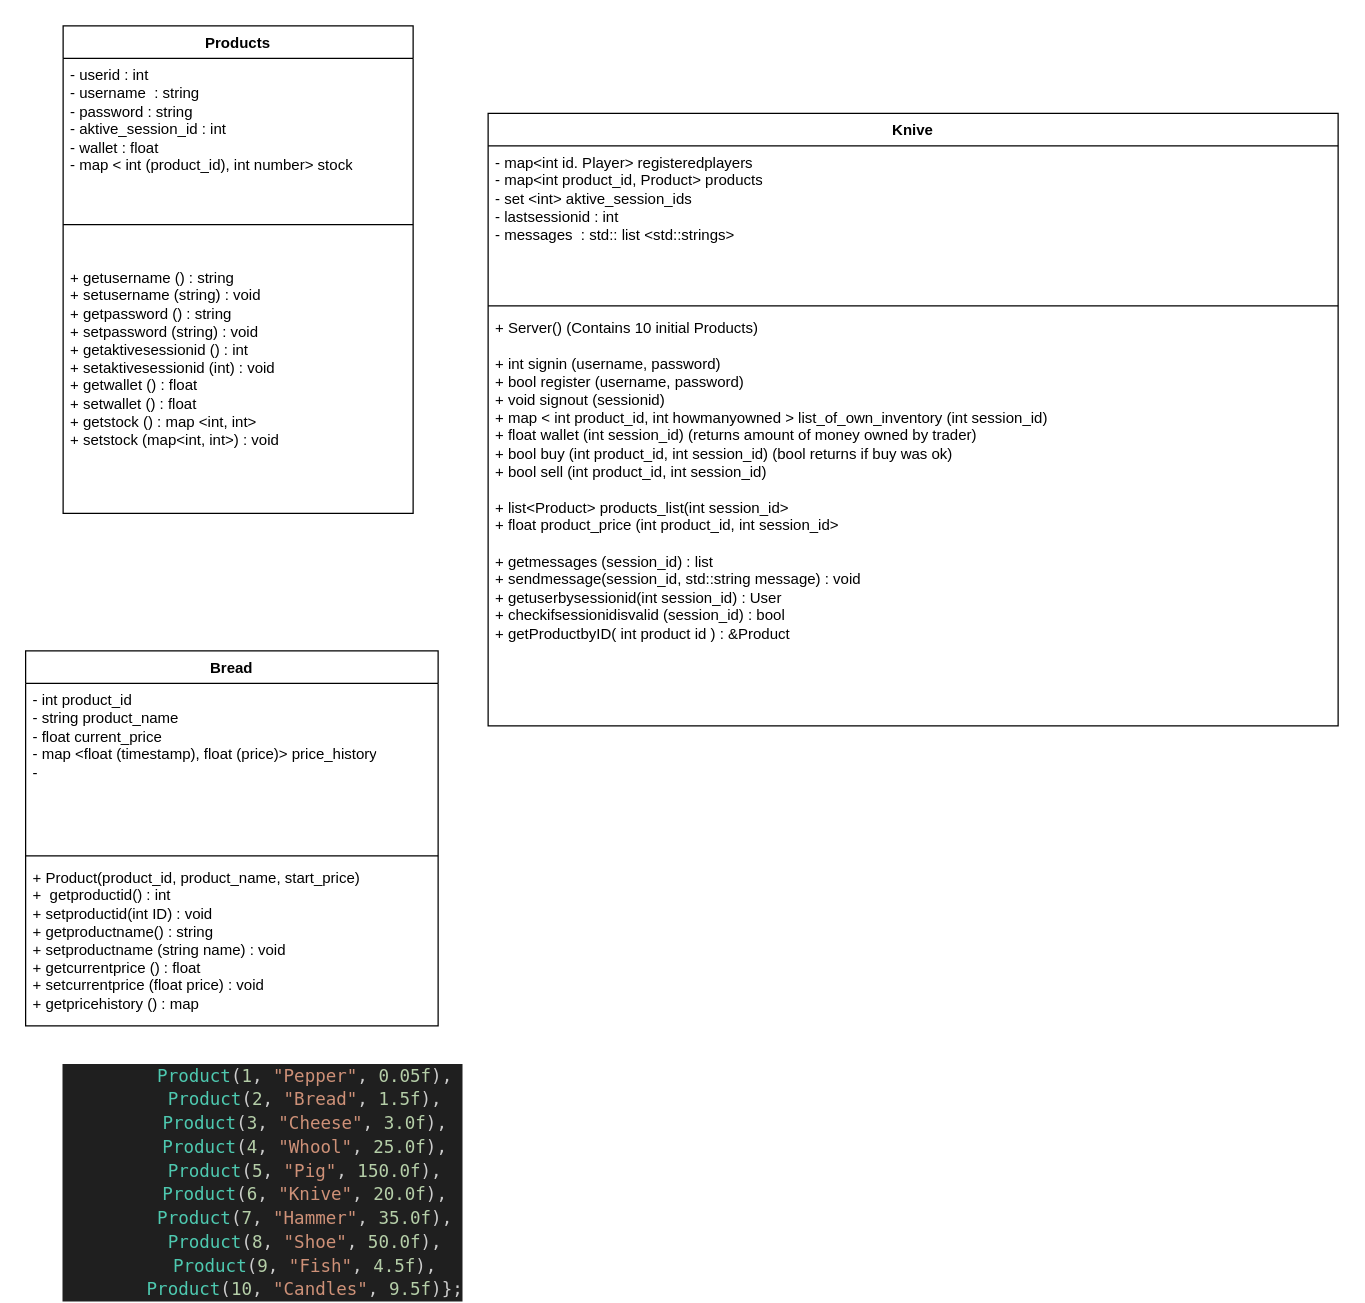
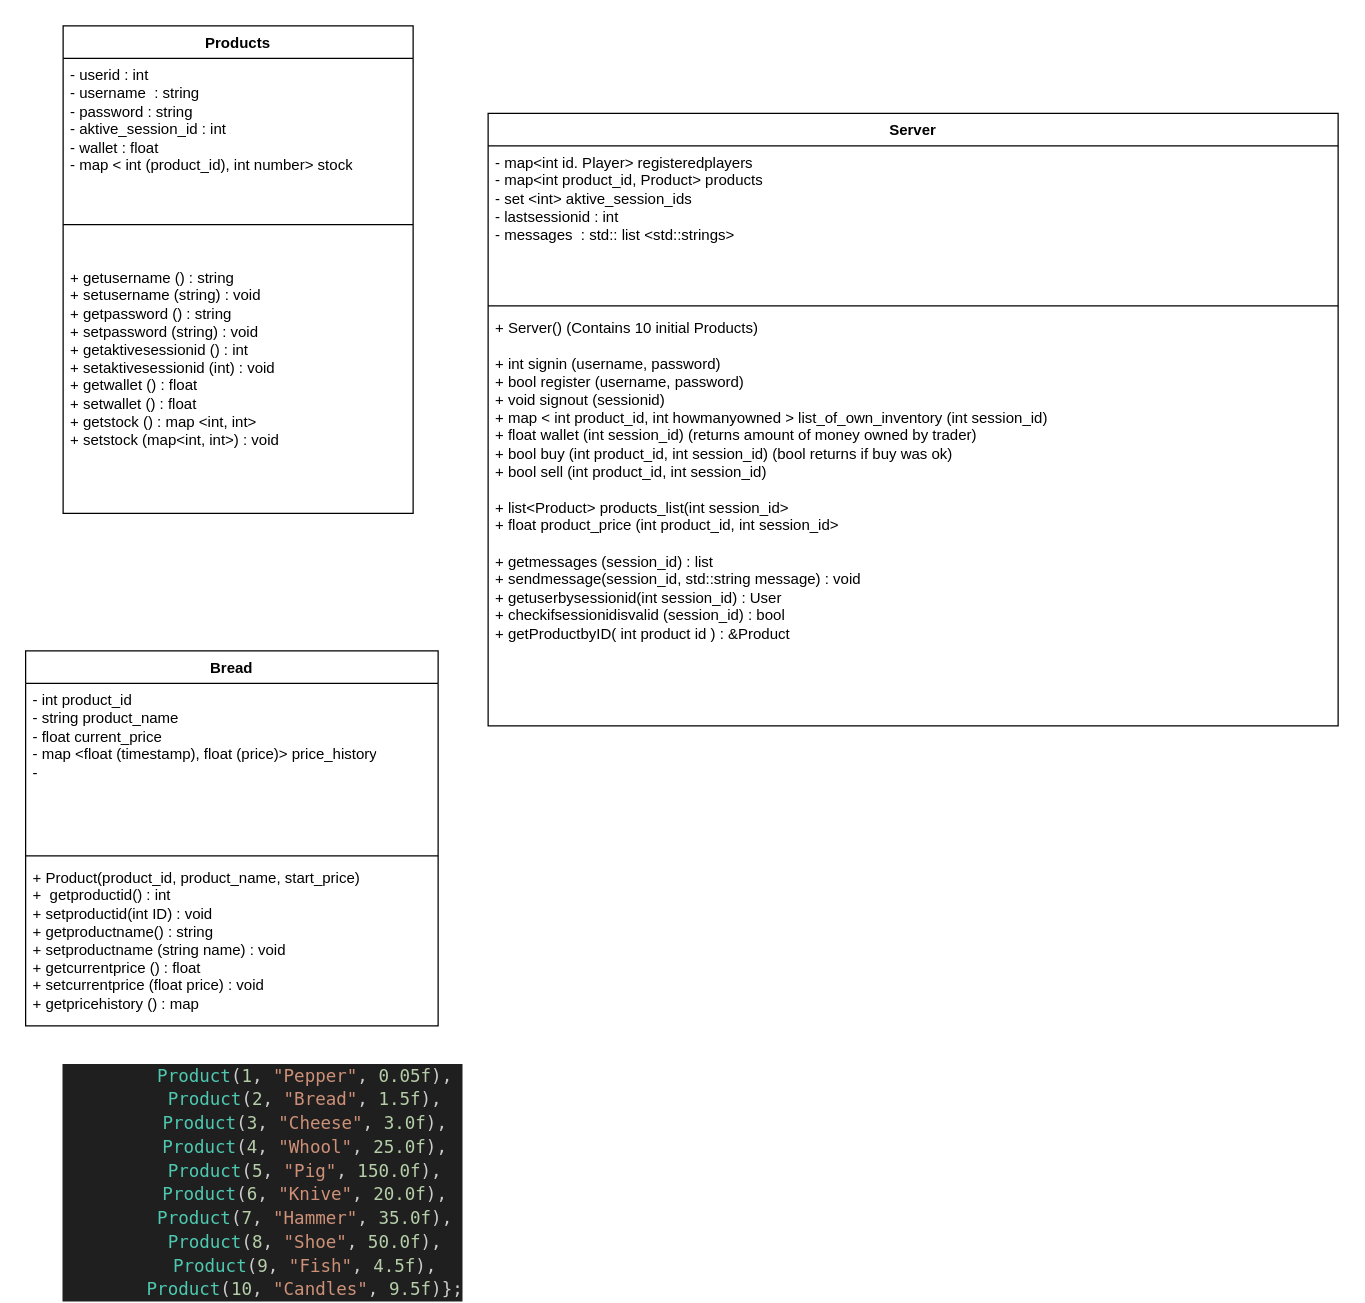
(913, 131) -> (913, 131)
